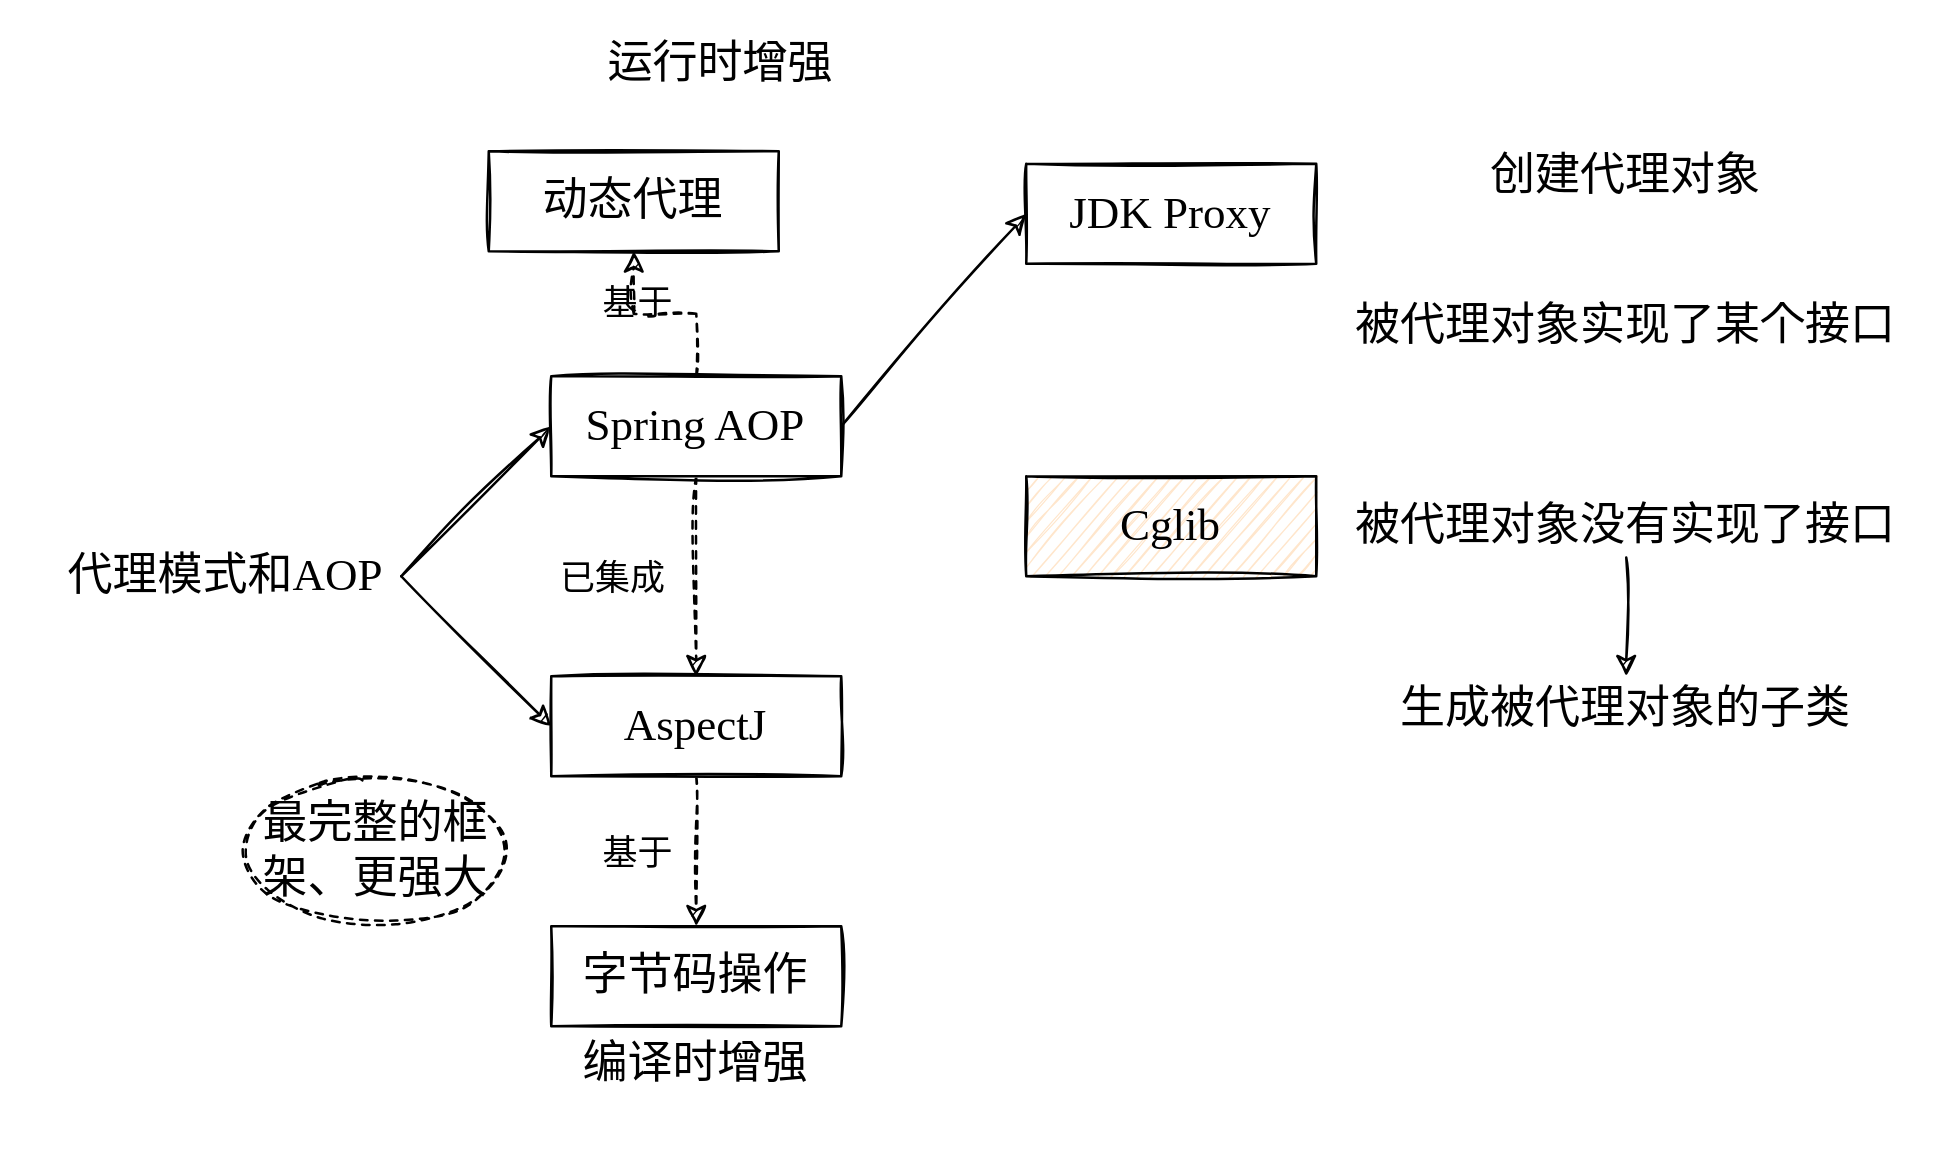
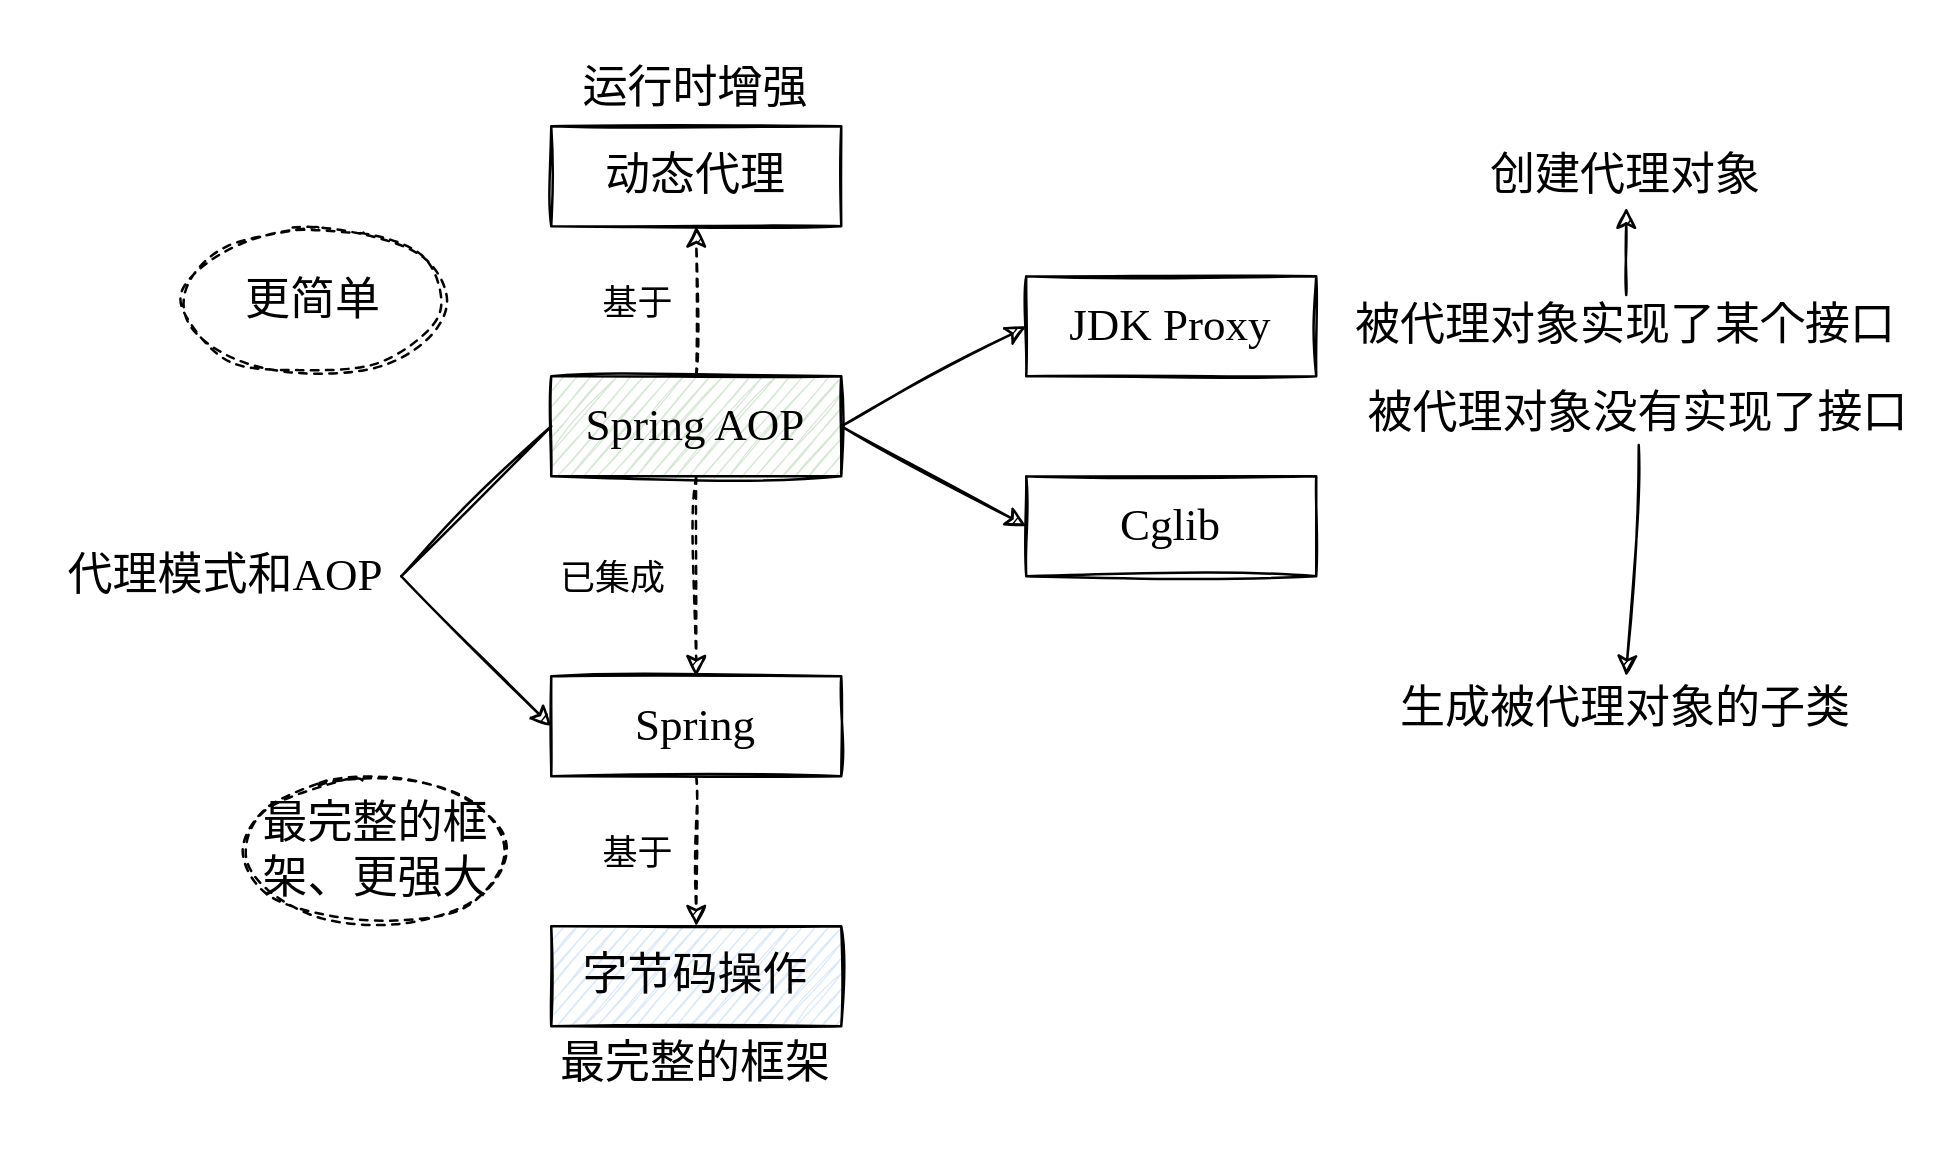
(721, 64) -> (696, 89)
(634, 201) -> (696, 176)
(1171, 214) -> (1171, 326)
none -> (1626, 260)
none -> (314, 301)
(696, 426) -> (696, 426)
(534, 443) -> (536, 442)
none -> (930, 474)
(1171, 526) -> (1171, 526)
(1626, 526) -> (1639, 414)
(696, 726) -> (696, 726)
(696, 976) -> (696, 976)
(696, 1064) -> (696, 1064)
